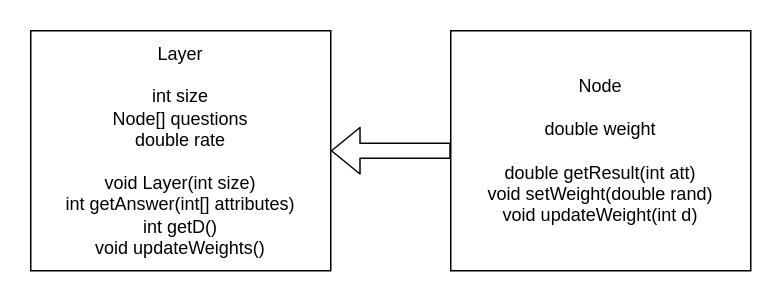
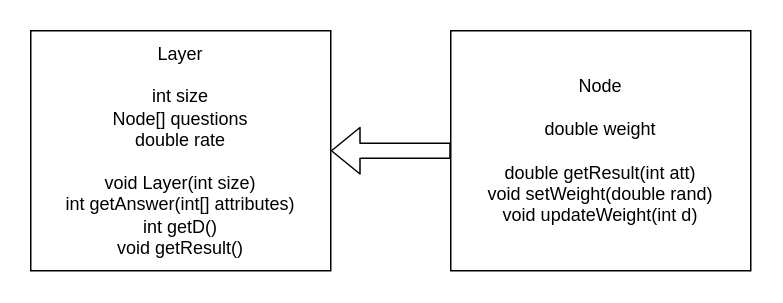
(181, 151) -> (181, 151)
